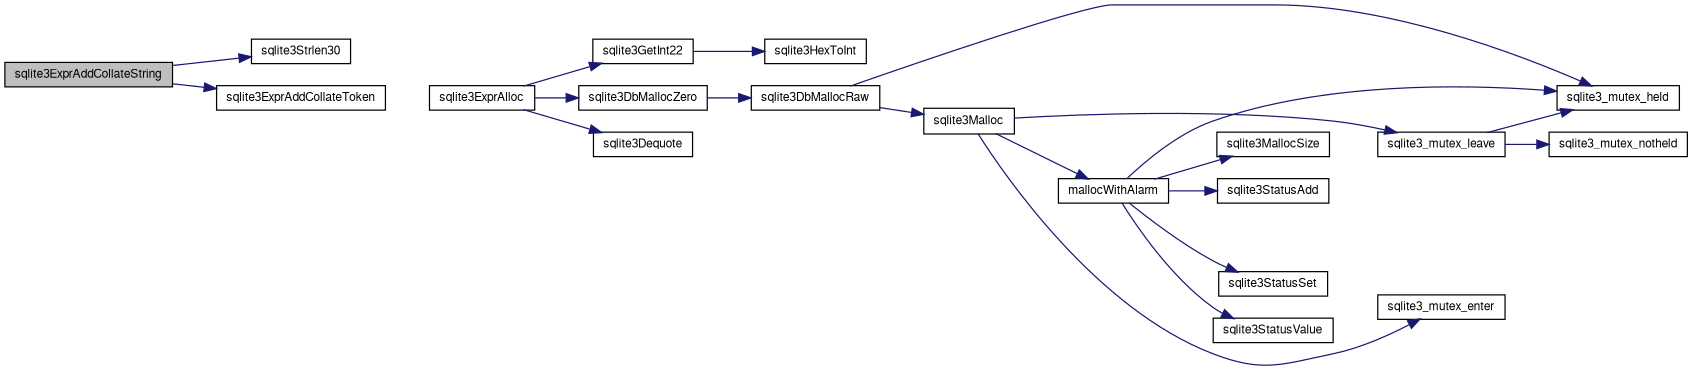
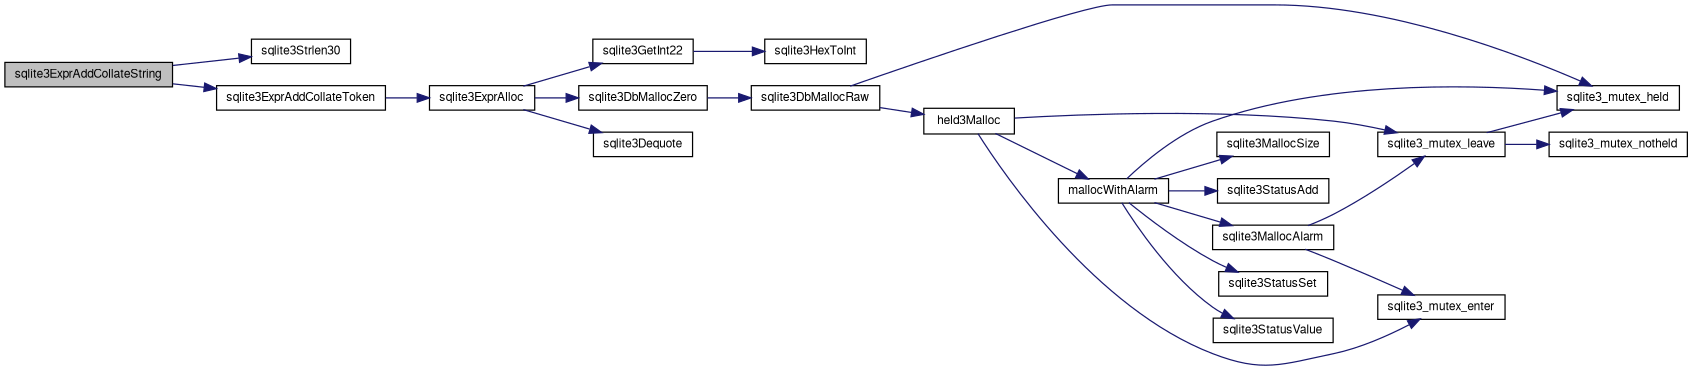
none -> (401, 98)
(969, 121) -> (969, 121)
none -> (1273, 237)
